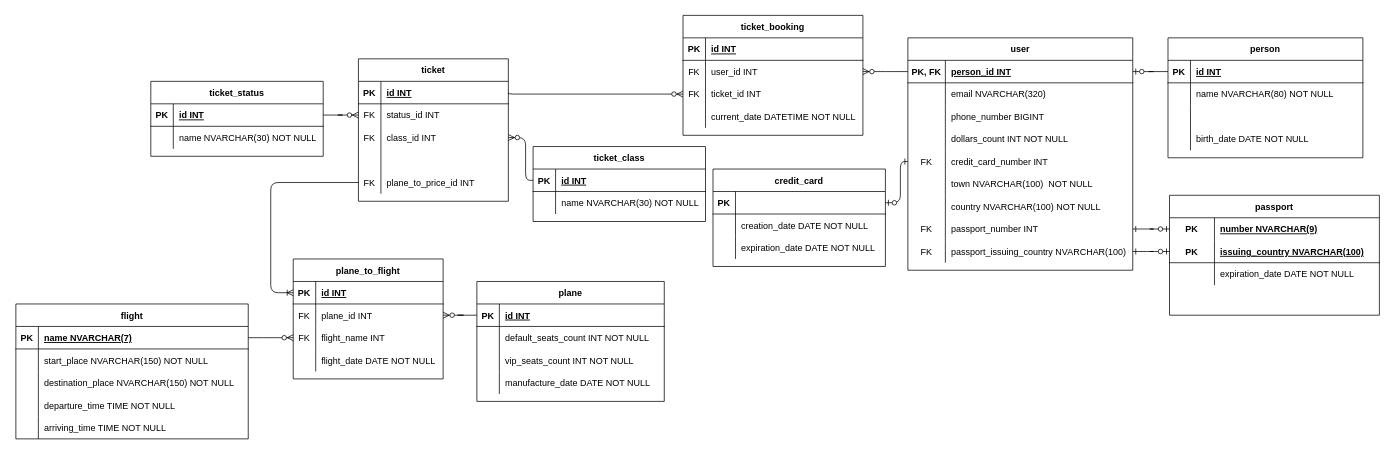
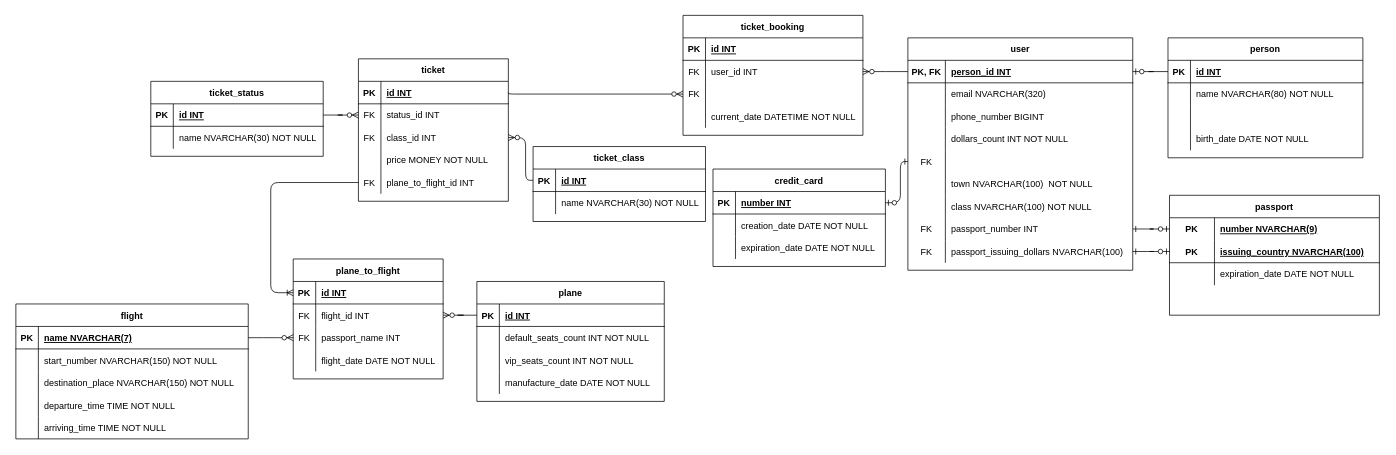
(784, 94) -> none
none -> (444, 160)
(1039, 162) -> none
(434, 183) -> (436, 183)
none -> (810, 203)
(1023, 207) -> (1017, 207)
(1044, 252) -> (1042, 252)
(348, 316) -> (349, 316)
(355, 338) -> (363, 338)
(125, 361) -> (128, 361)
